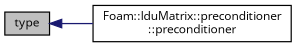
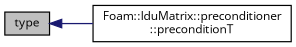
(192, 24) -> (192, 24)
